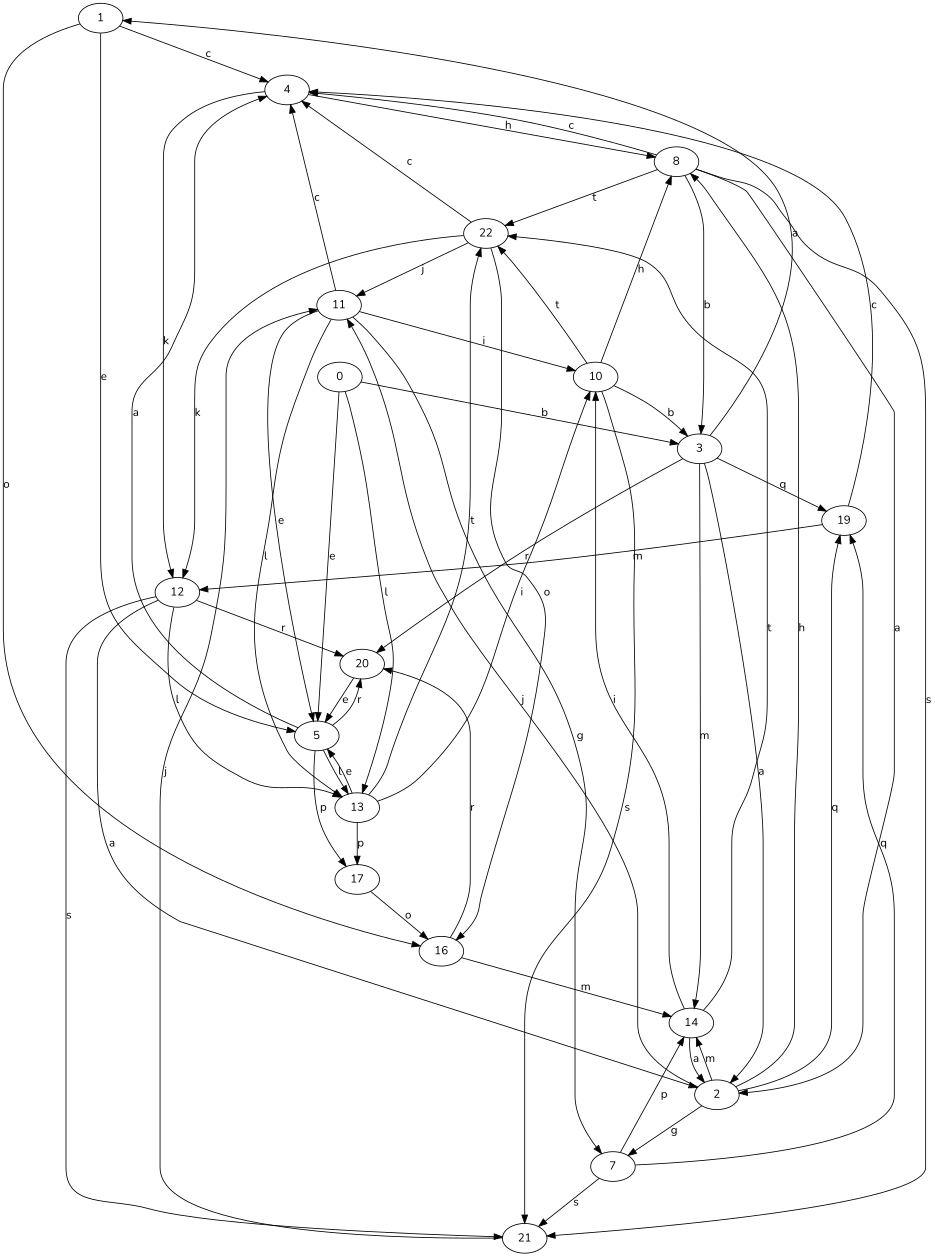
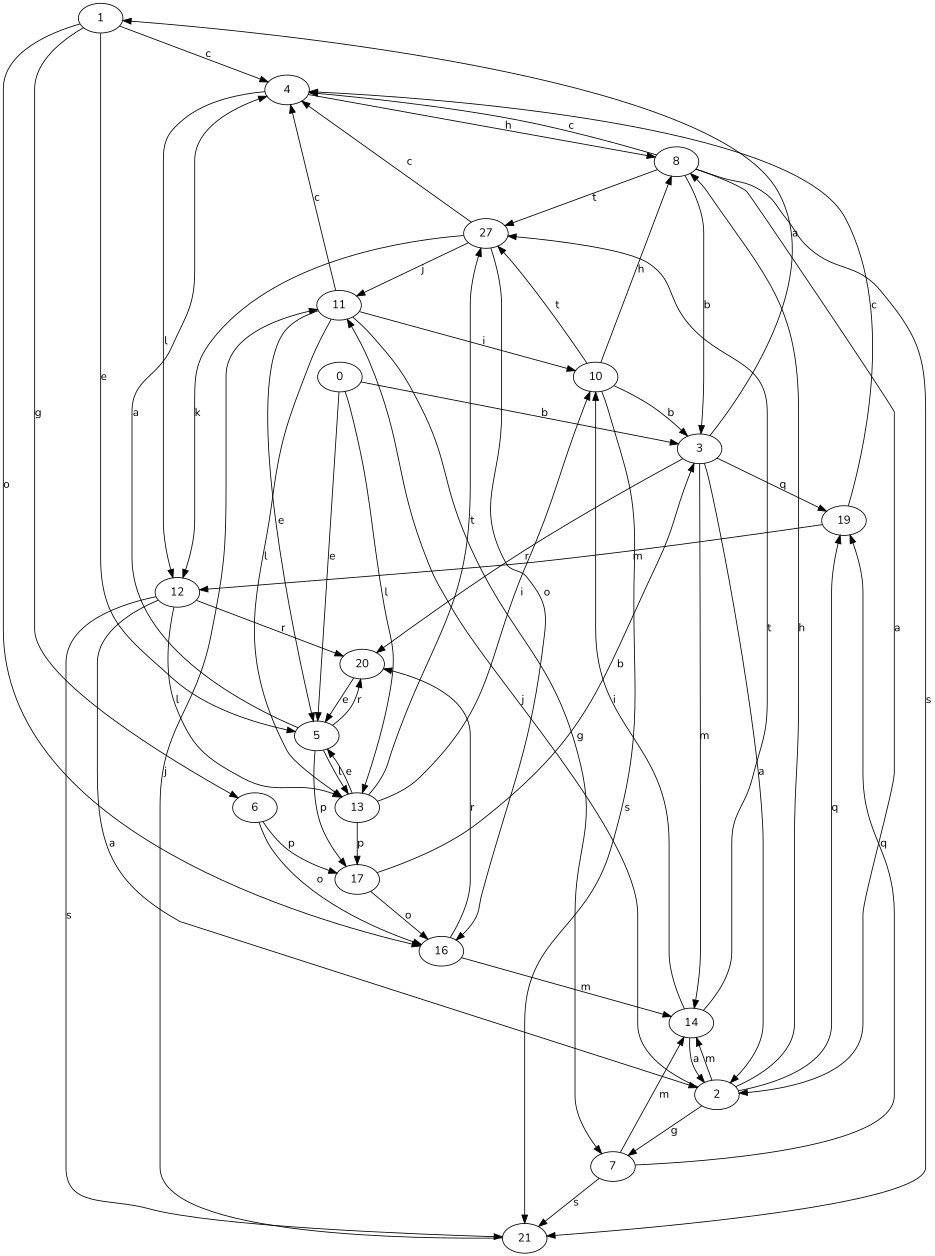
(486, 233) -> (486, 233)
(166, 341) -> (166, 341)
none -> (583, 713)
none -> (255, 808)
(665, 1095) -> (665, 1095)
